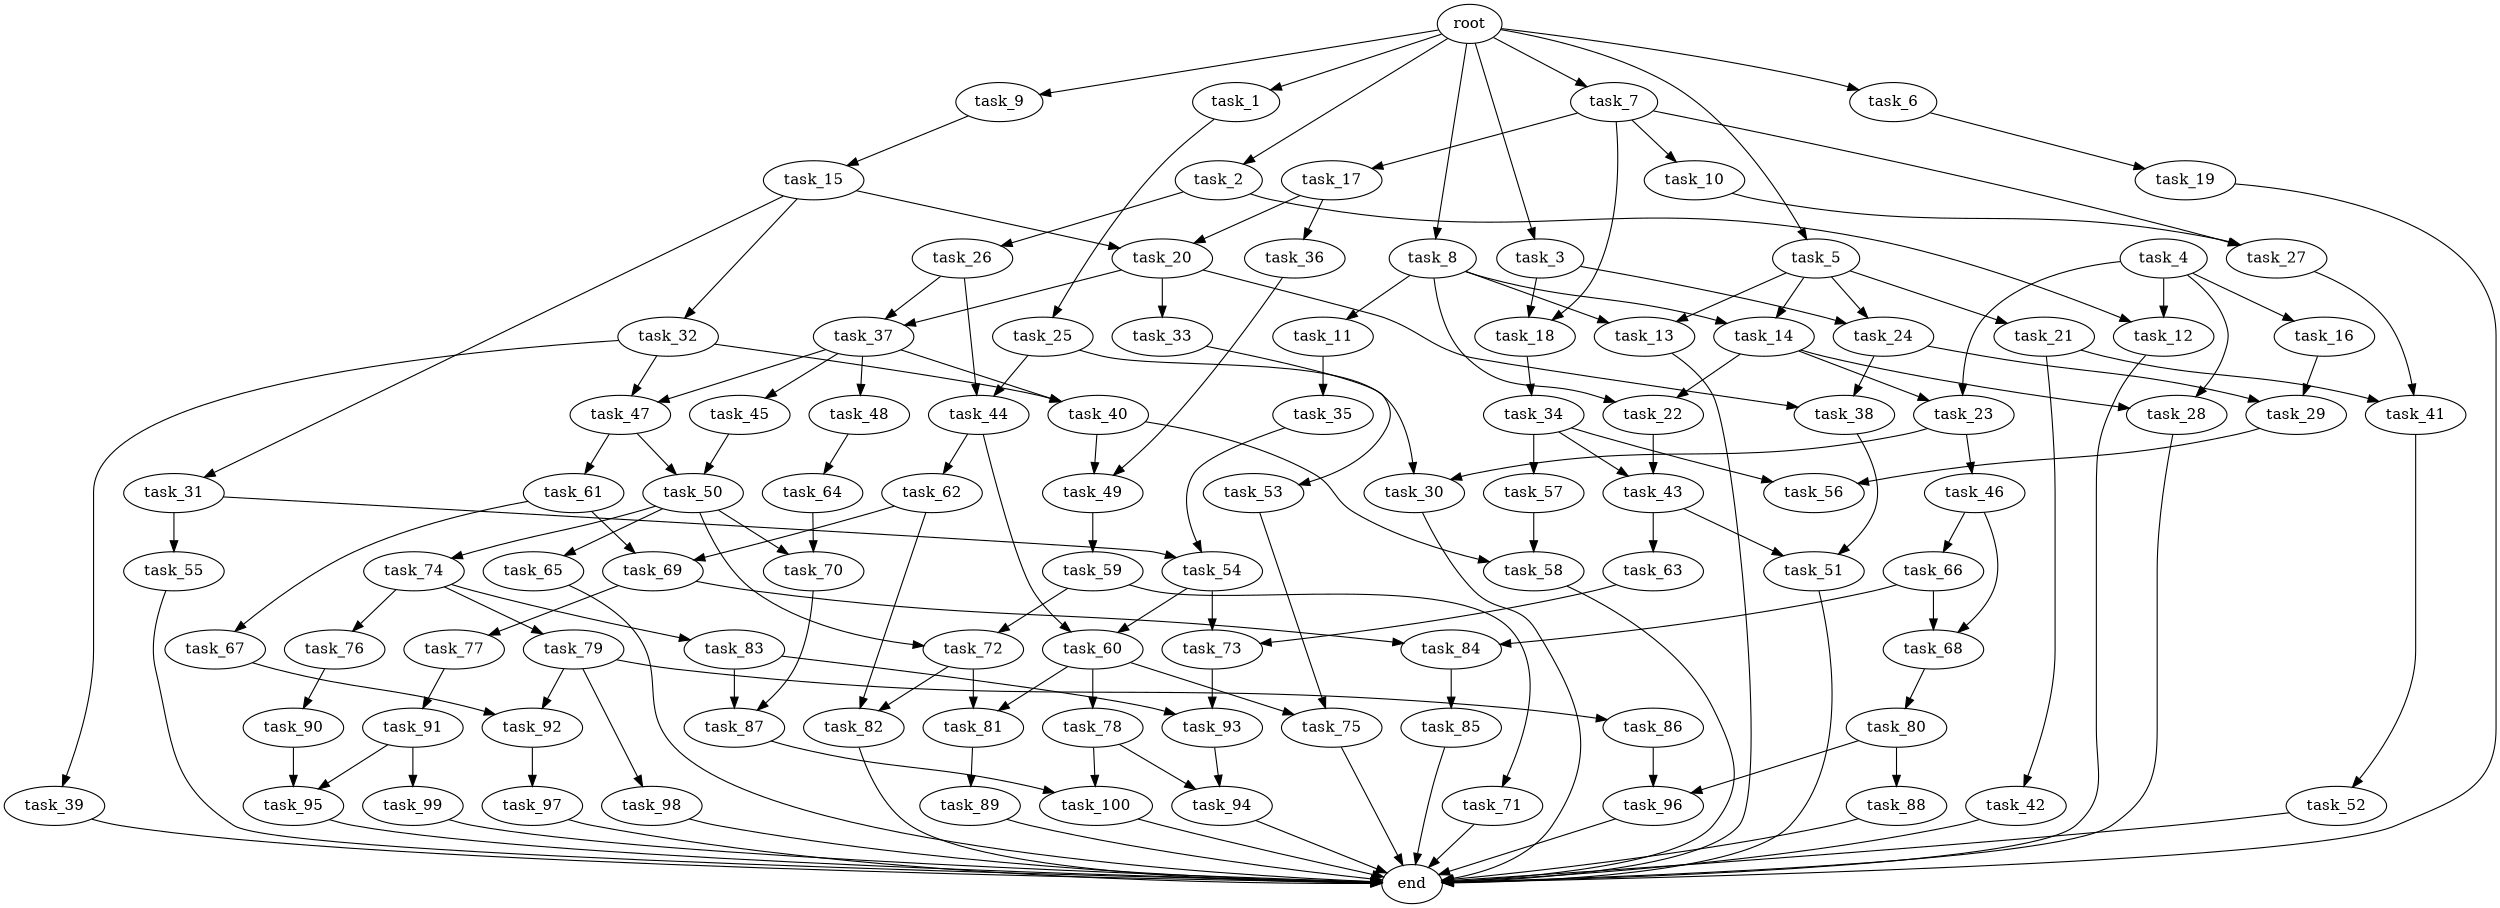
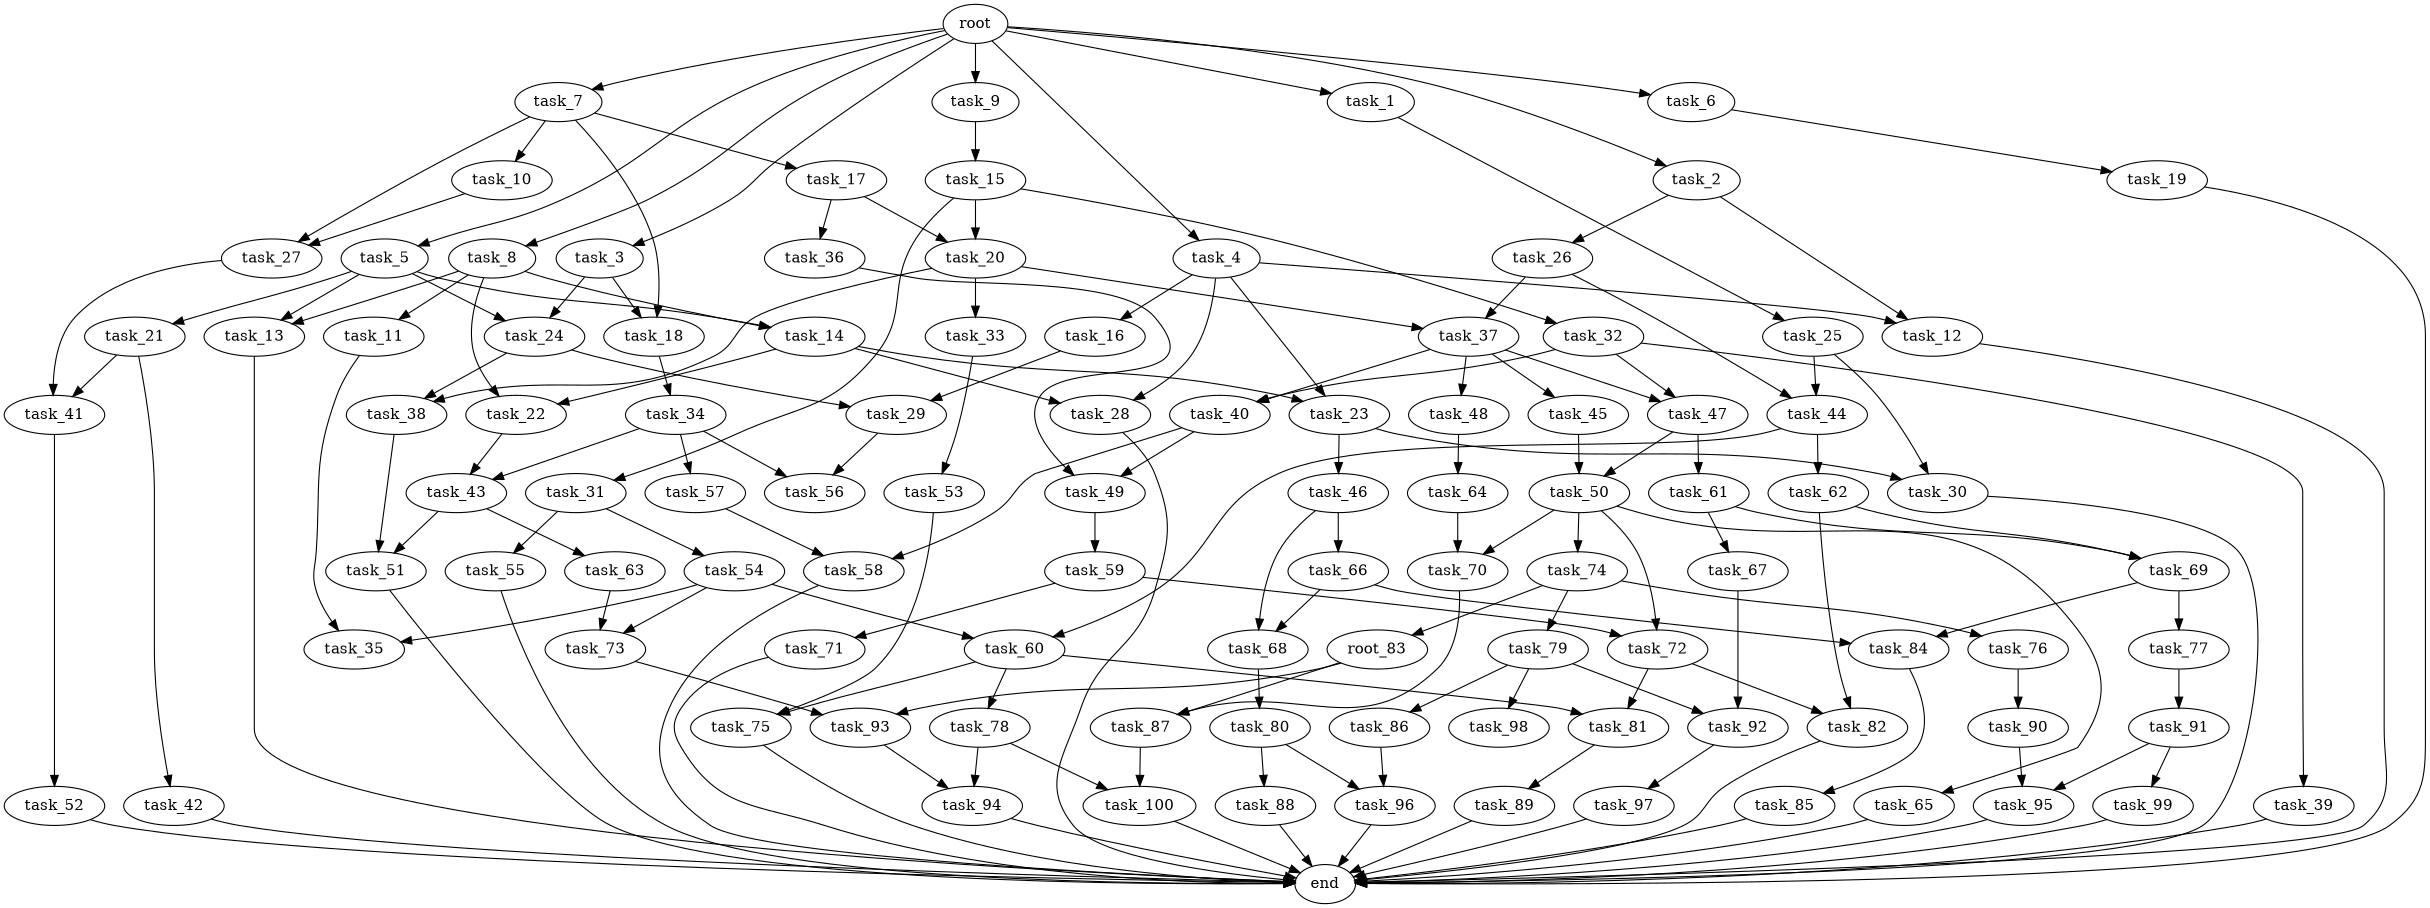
none -> (1091, 137)
(1205, 463) -> (555, 616)
(734, 649) -> (1377, 649)
(960, 858) -> none
